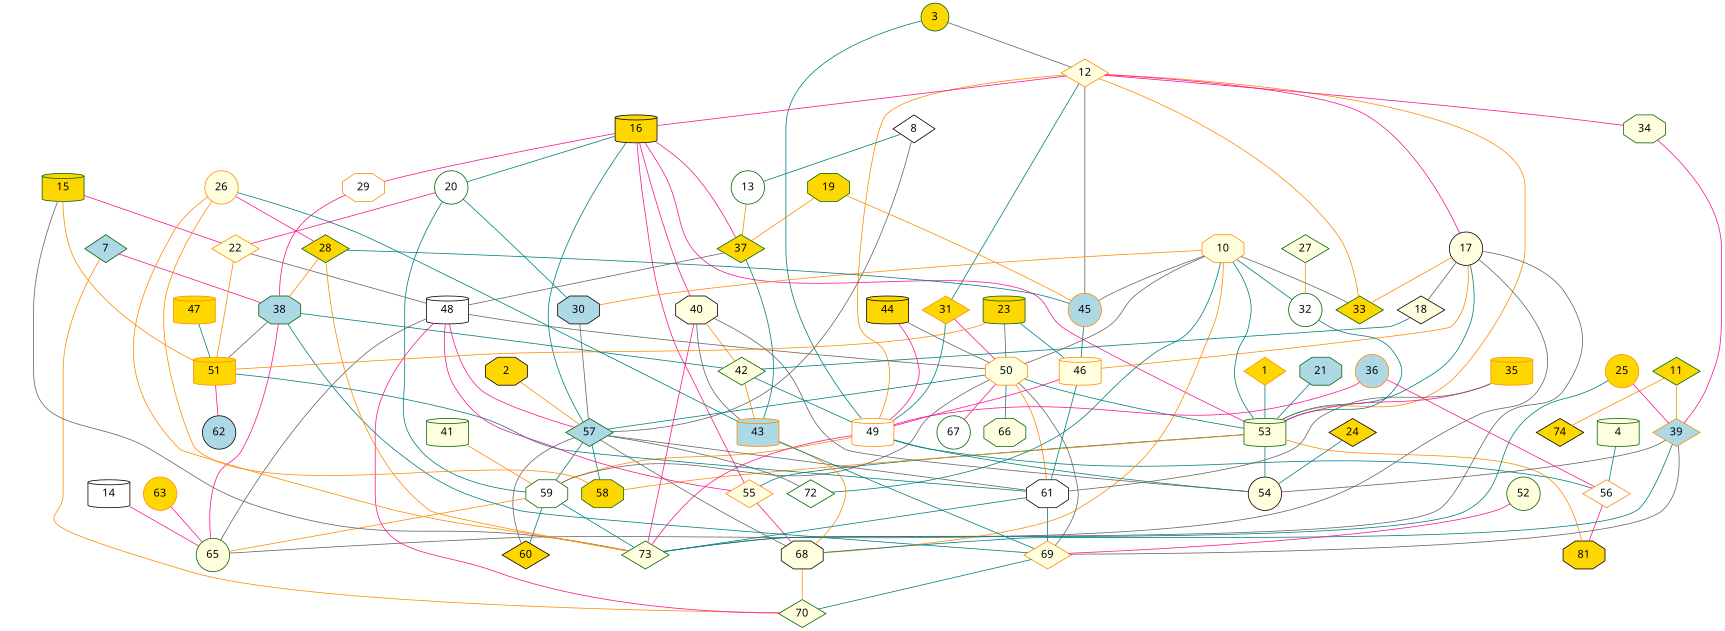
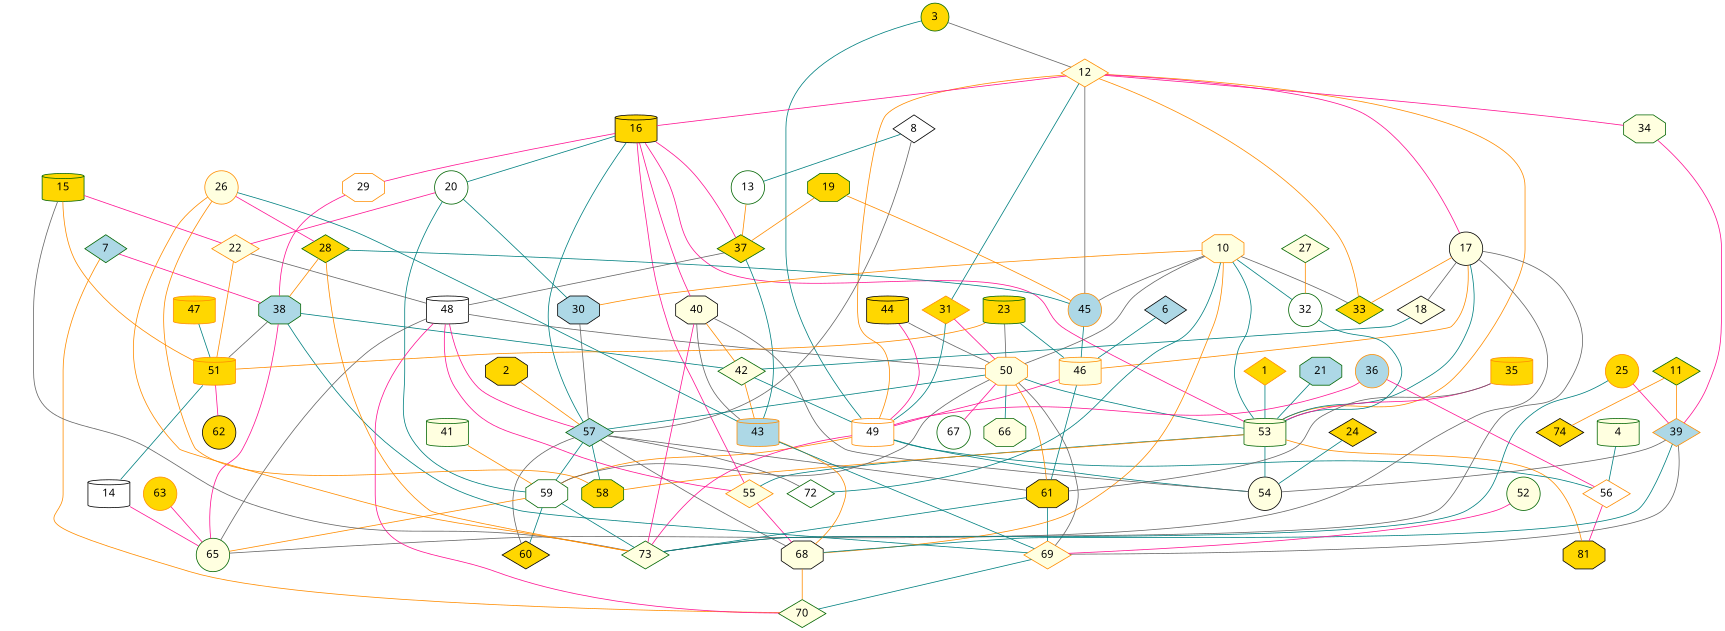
none -> (1166, 310)
(219, 432) -> (219, 432)
(606, 455) -> (160, 435)
(1048, 494) -> (1048, 494)
